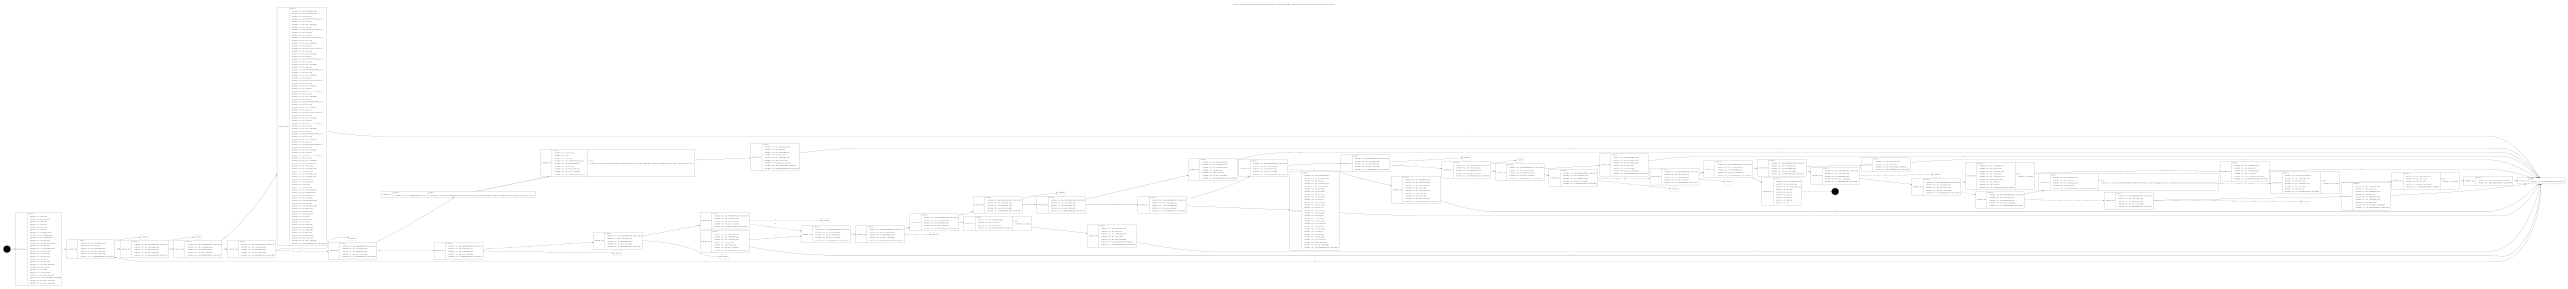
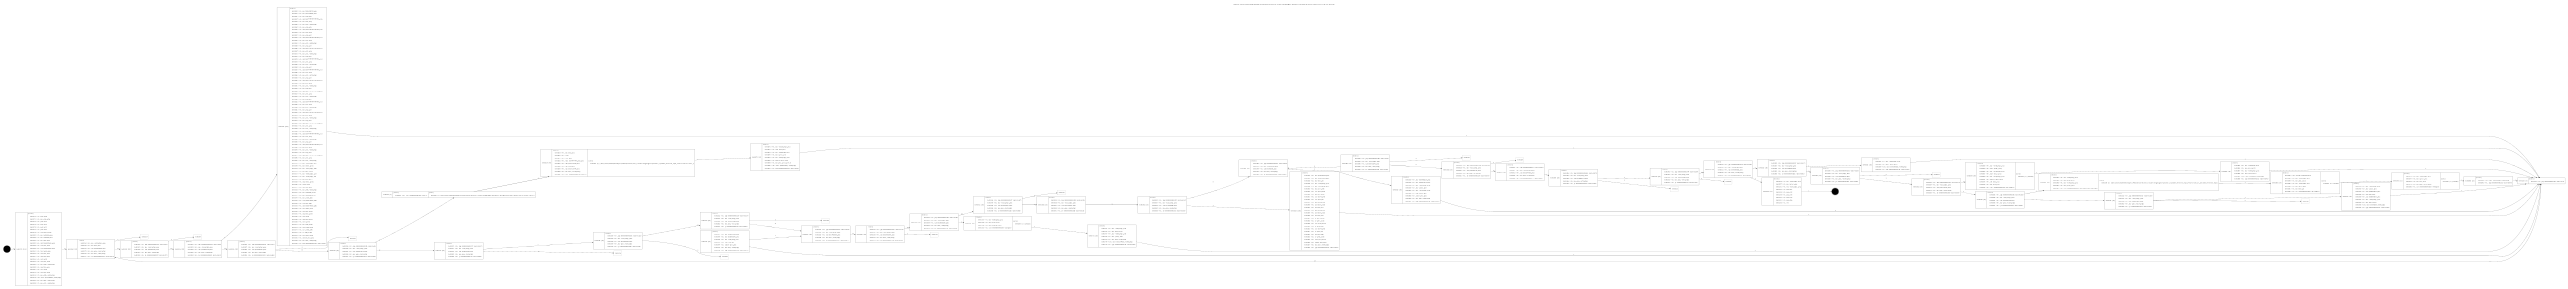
(1314, 164) -> (1315, 168)
(1624, 165) -> none
(1213, 169) -> none
